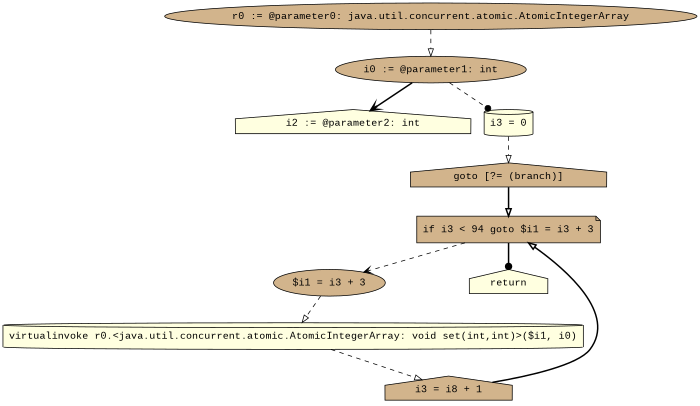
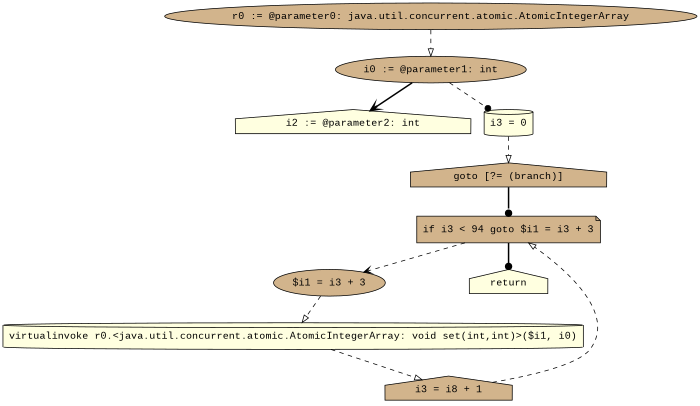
(509, 198) -> (509, 198)
(595, 338) -> (595, 338)
